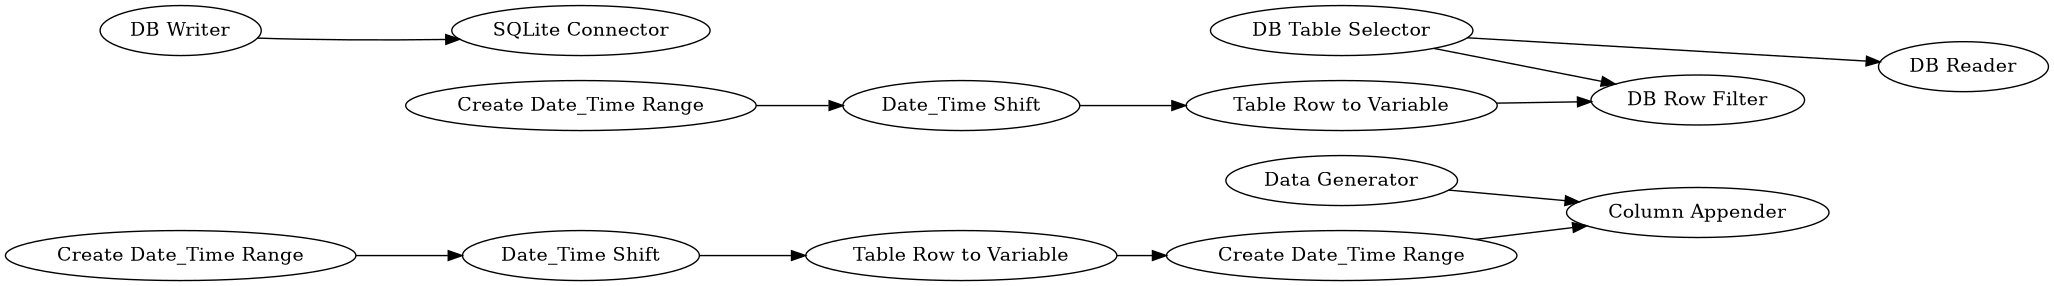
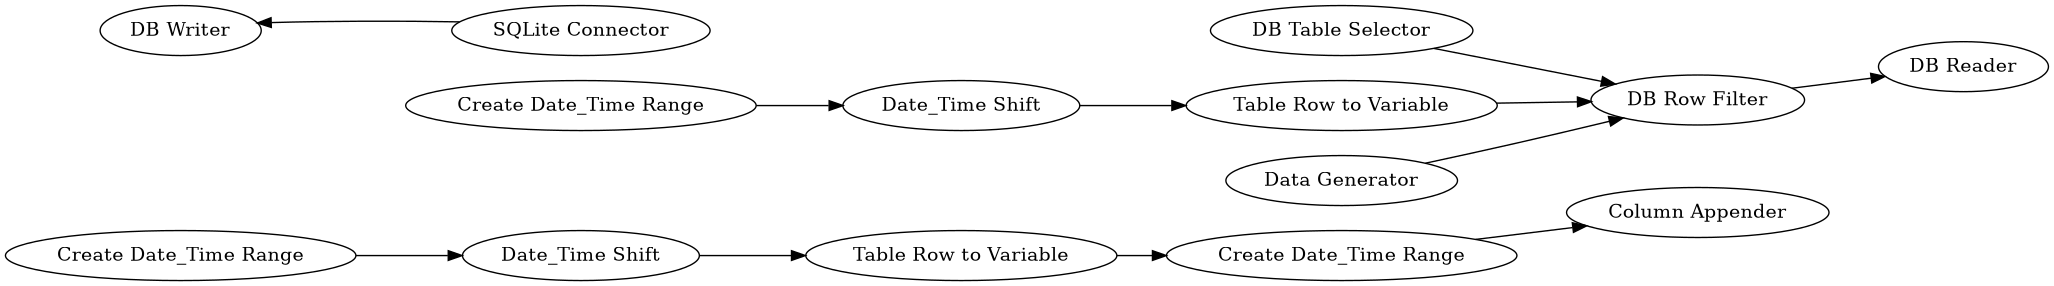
(351, 40) -> (366, 21)
(1667, 49) -> (1831, 83)
(1507, 195) -> (1518, 143)
